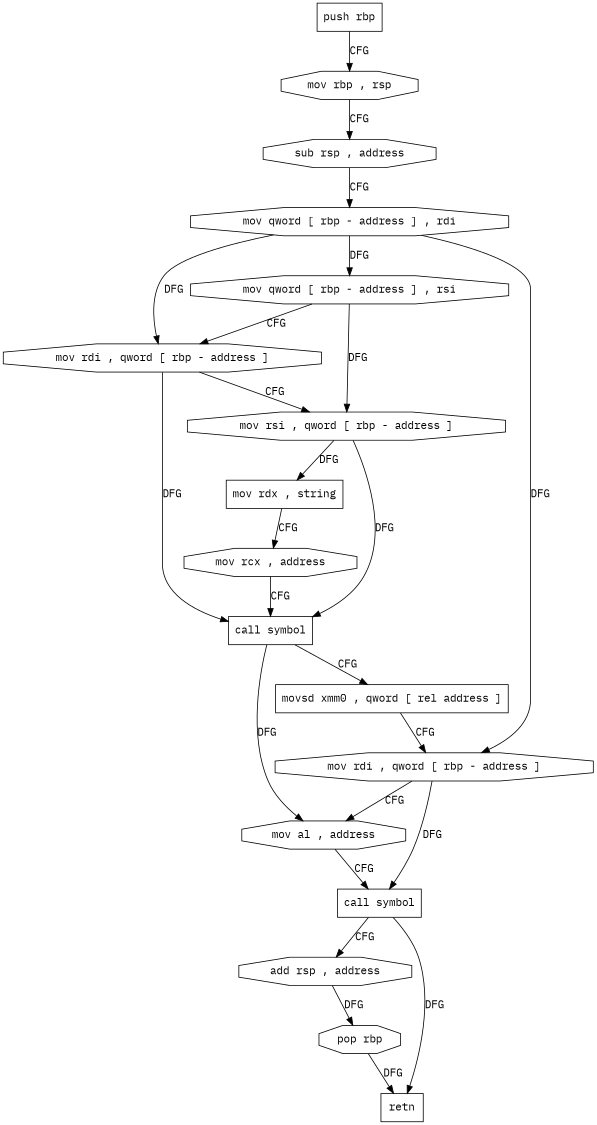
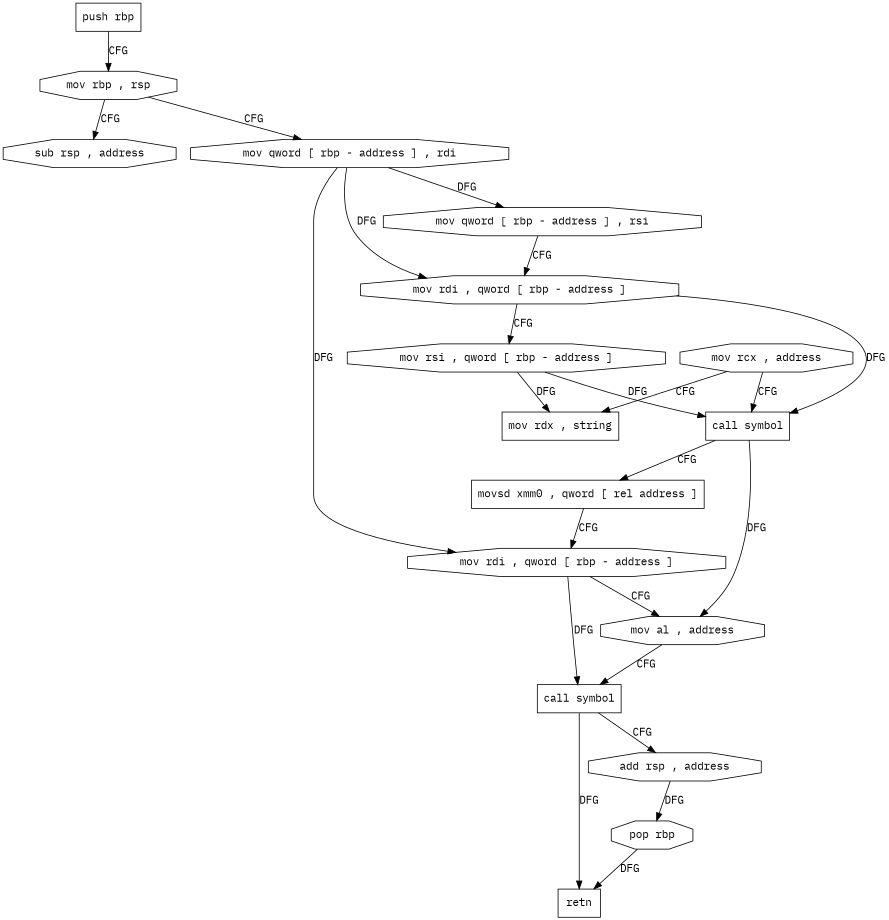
(350, 184) -> (221, 117)
(348, 354) -> none
(278, 524) -> (668, 391)
